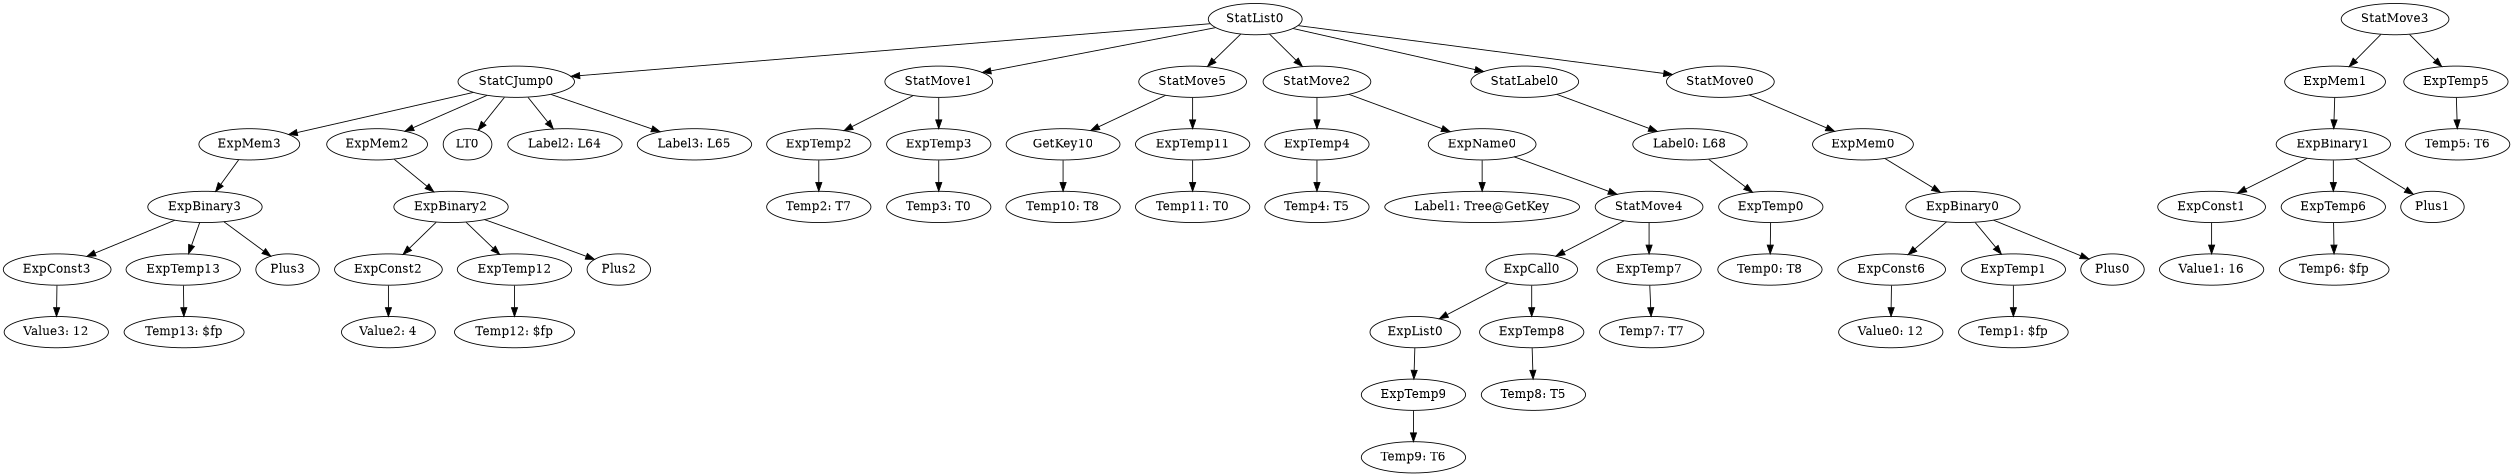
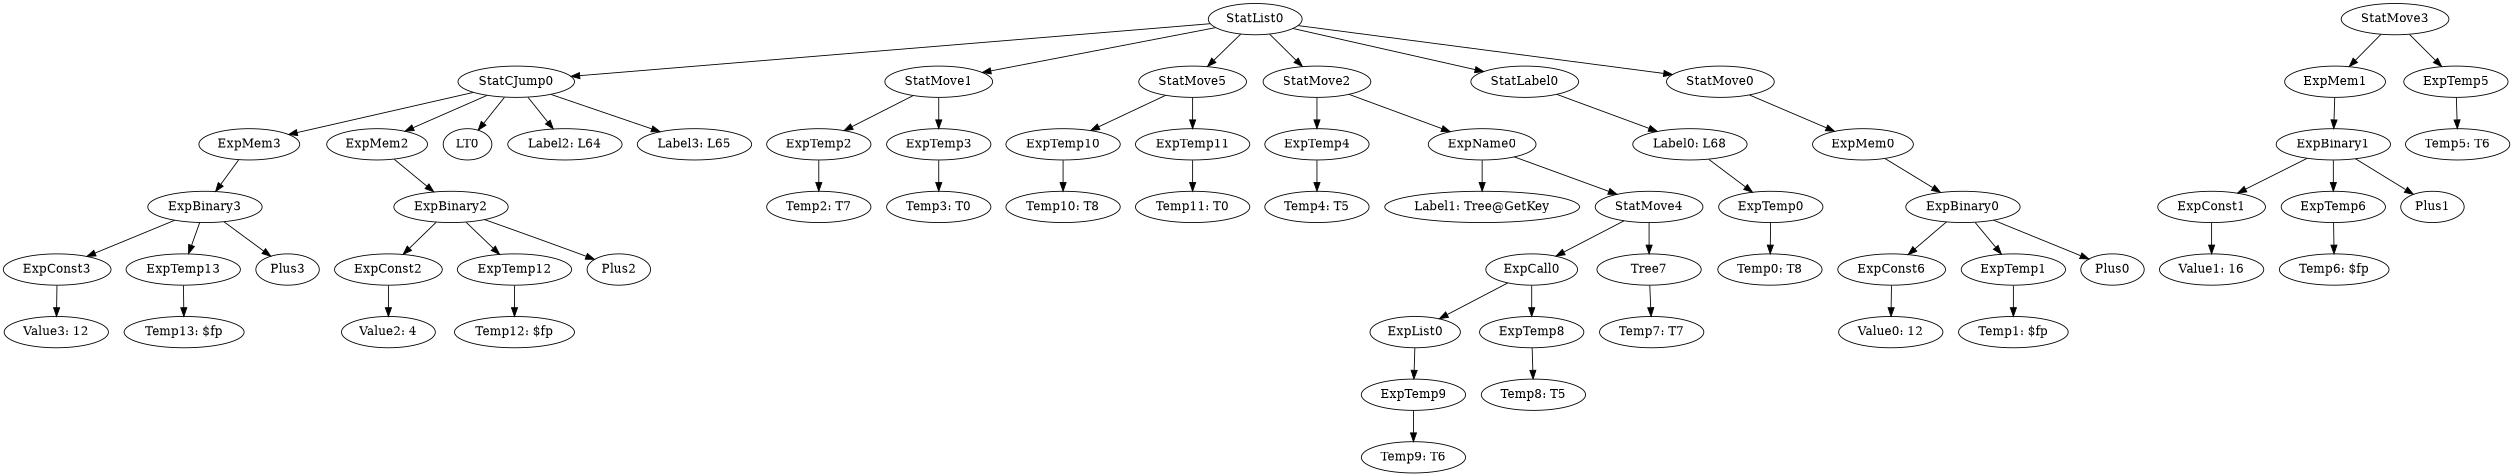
(1063, 144) -> (1063, 144)
(1649, 270) -> (1649, 270)
